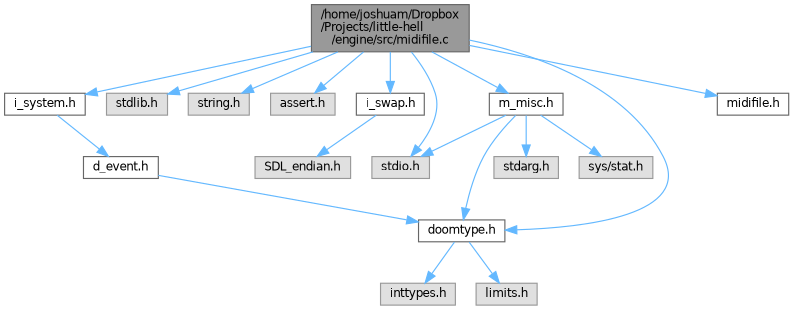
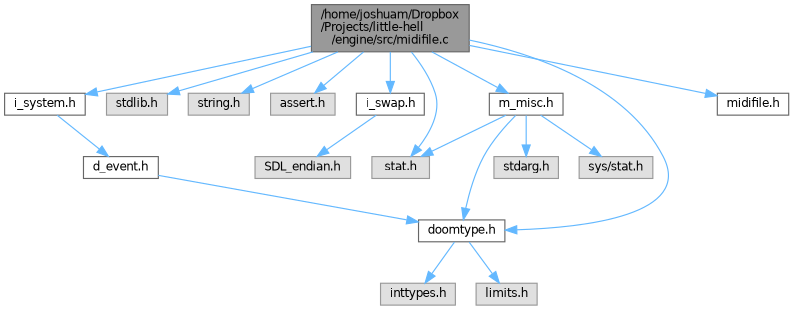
(401, 168) -> (401, 168)
